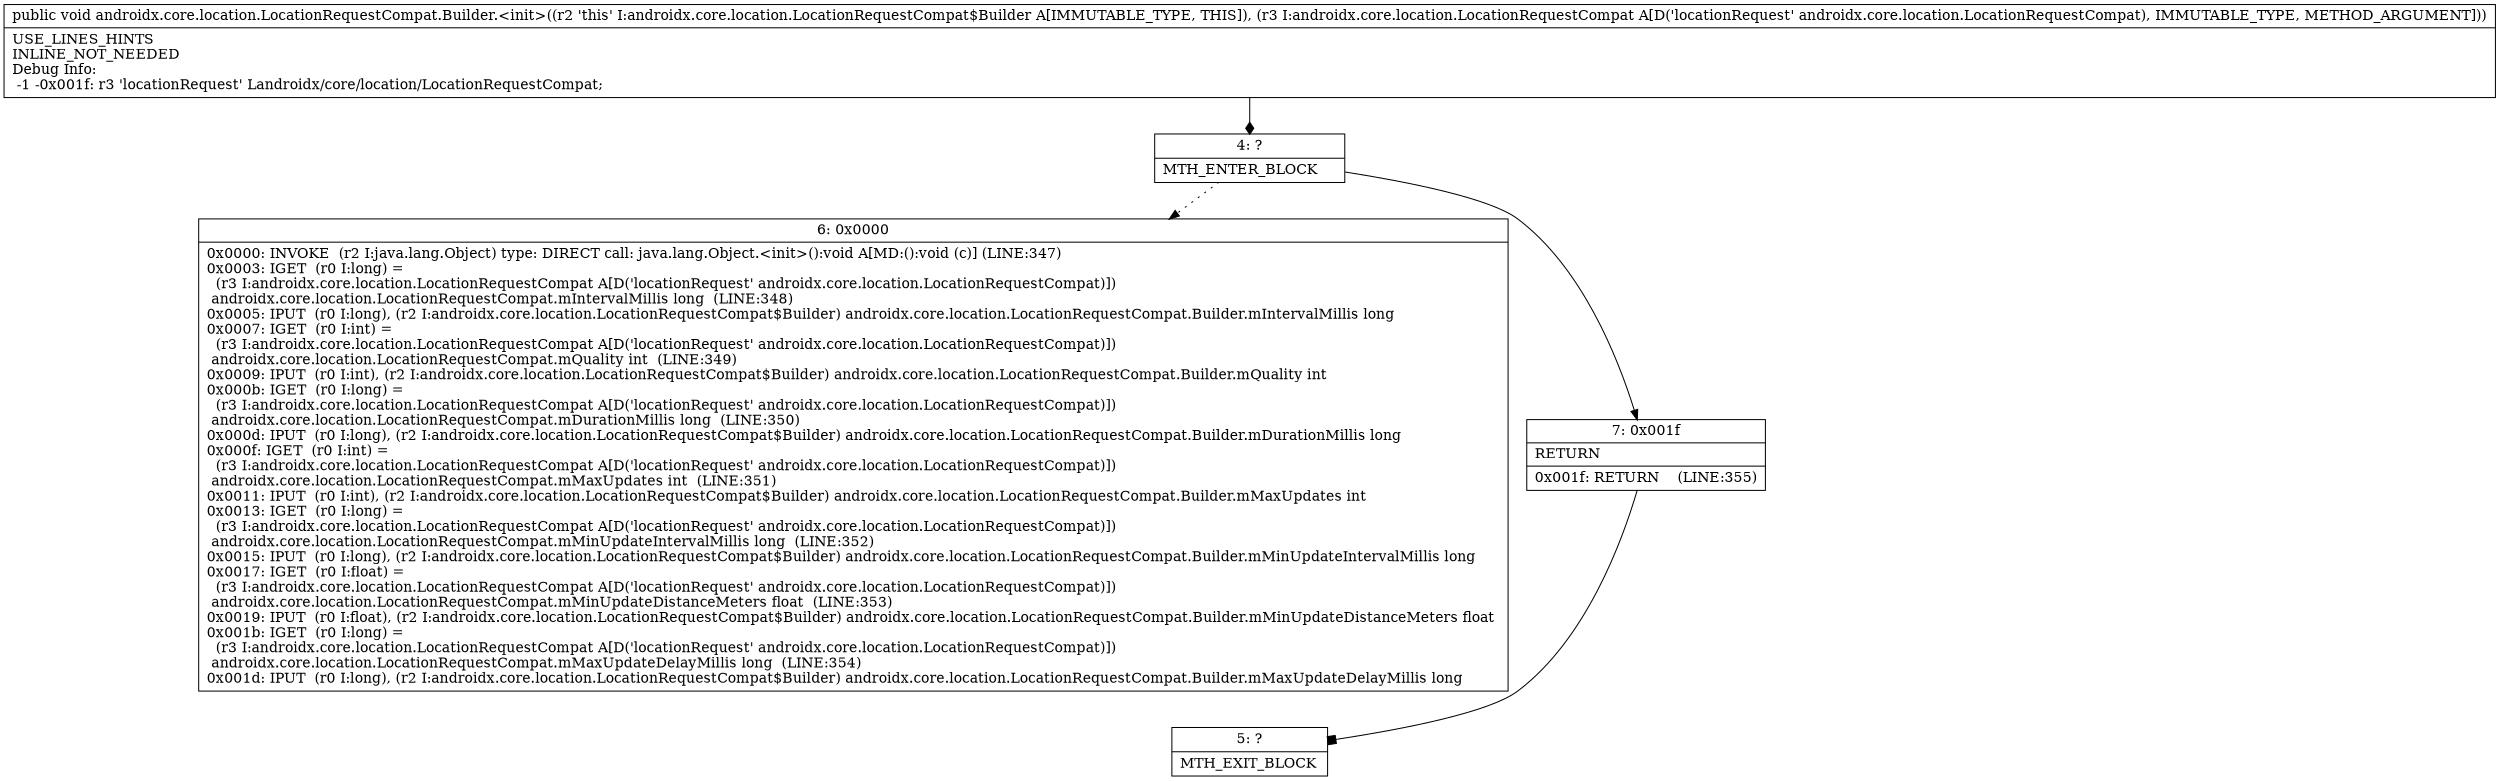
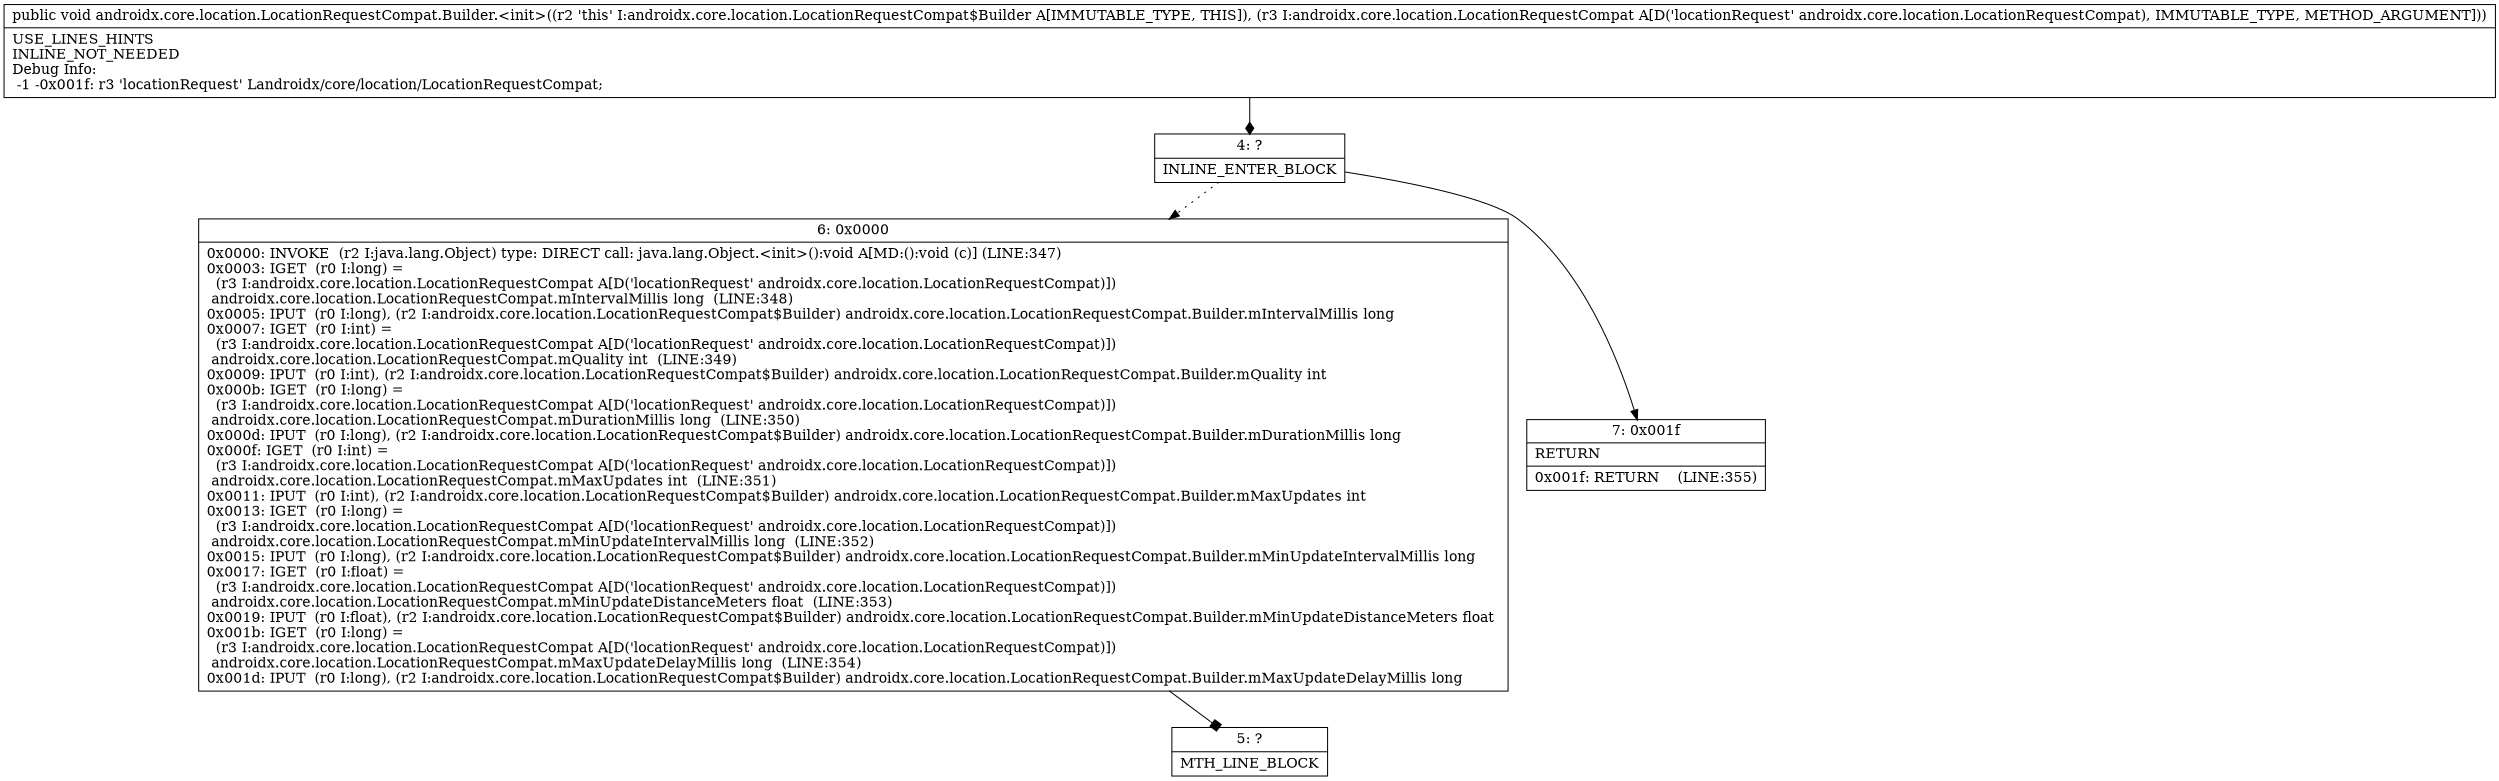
(1241, 170) -> (1250, 170)
(1537, 674) -> (1190, 706)
(1249, 763) -> (1250, 763)
